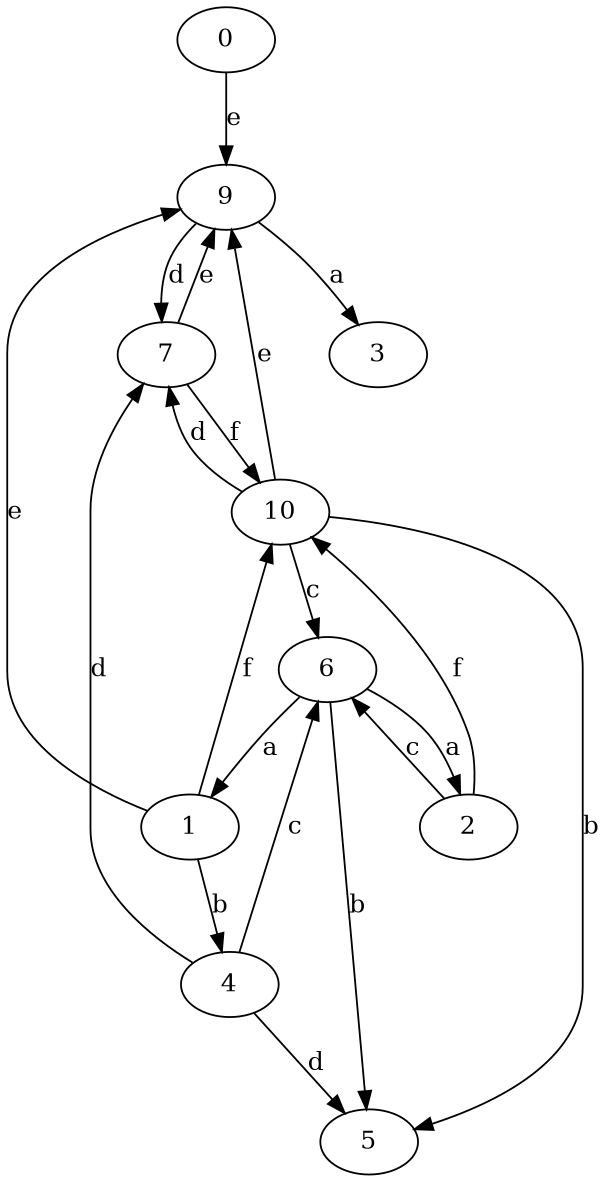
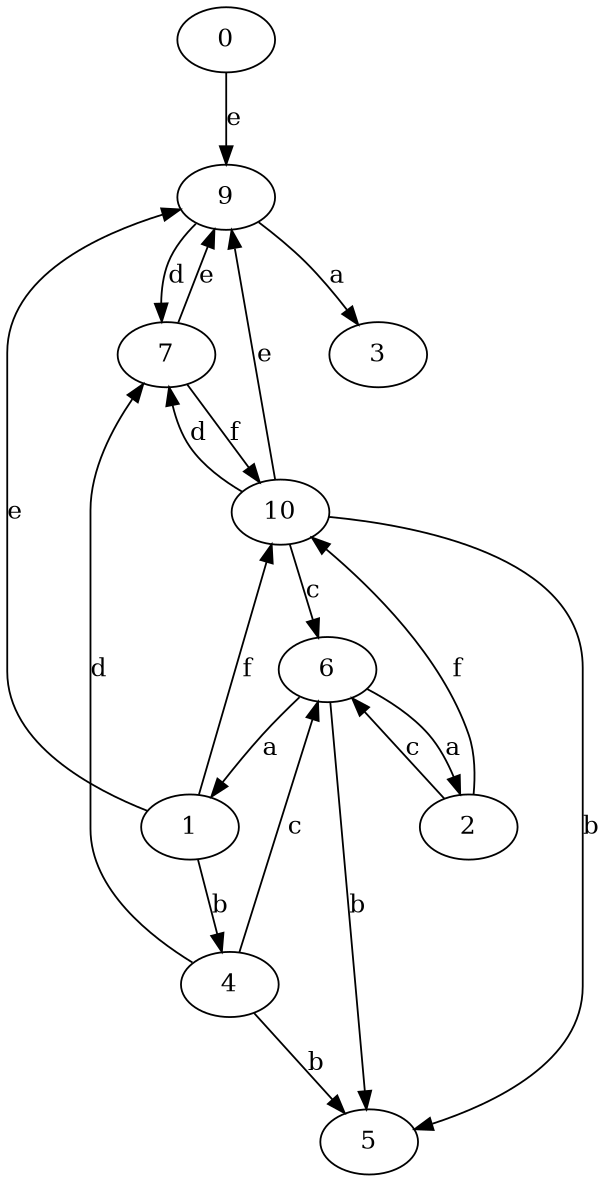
(317, 1063) -> (317, 1063)
